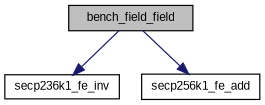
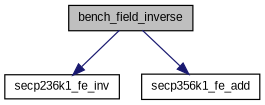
(131, 18) -> (131, 18)
(201, 87) -> (201, 87)
